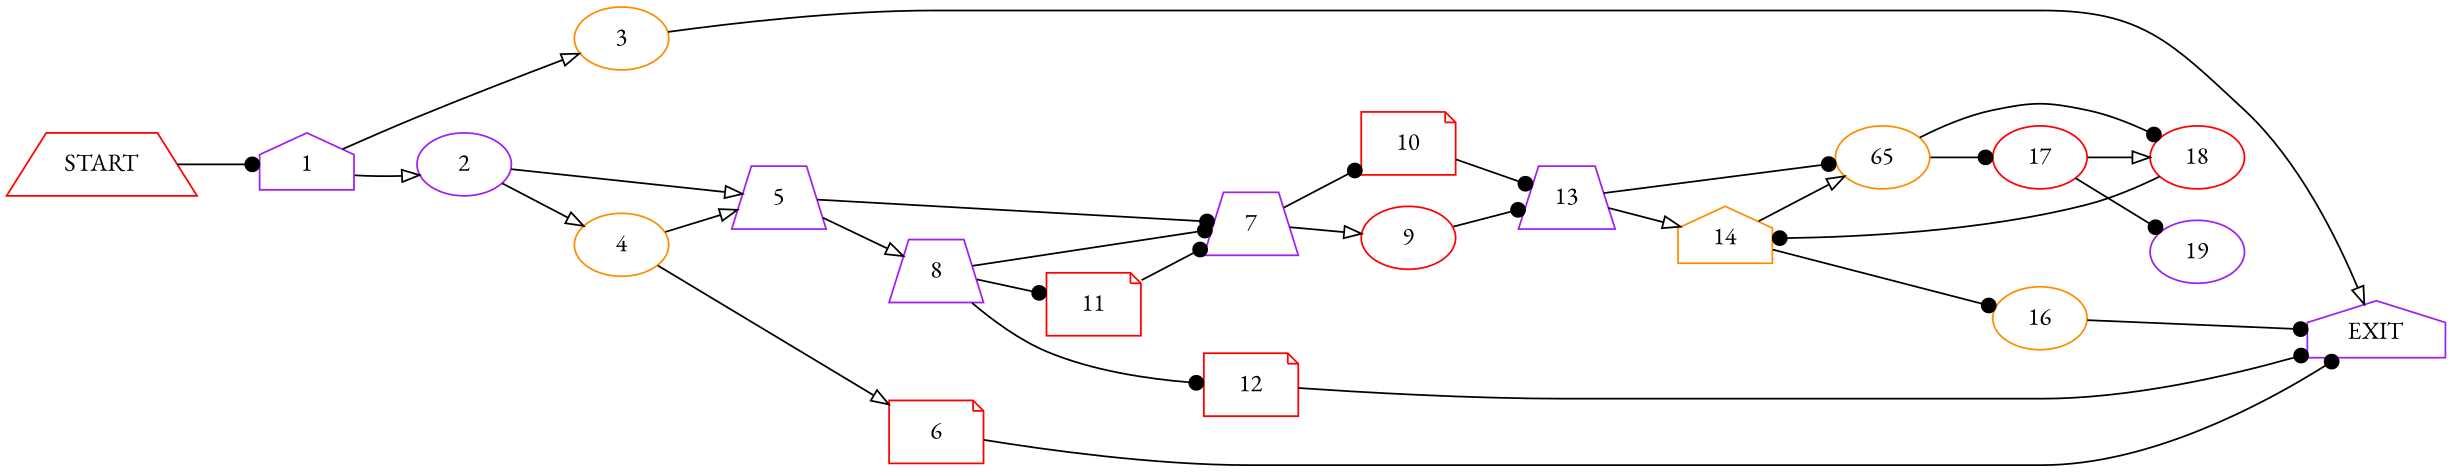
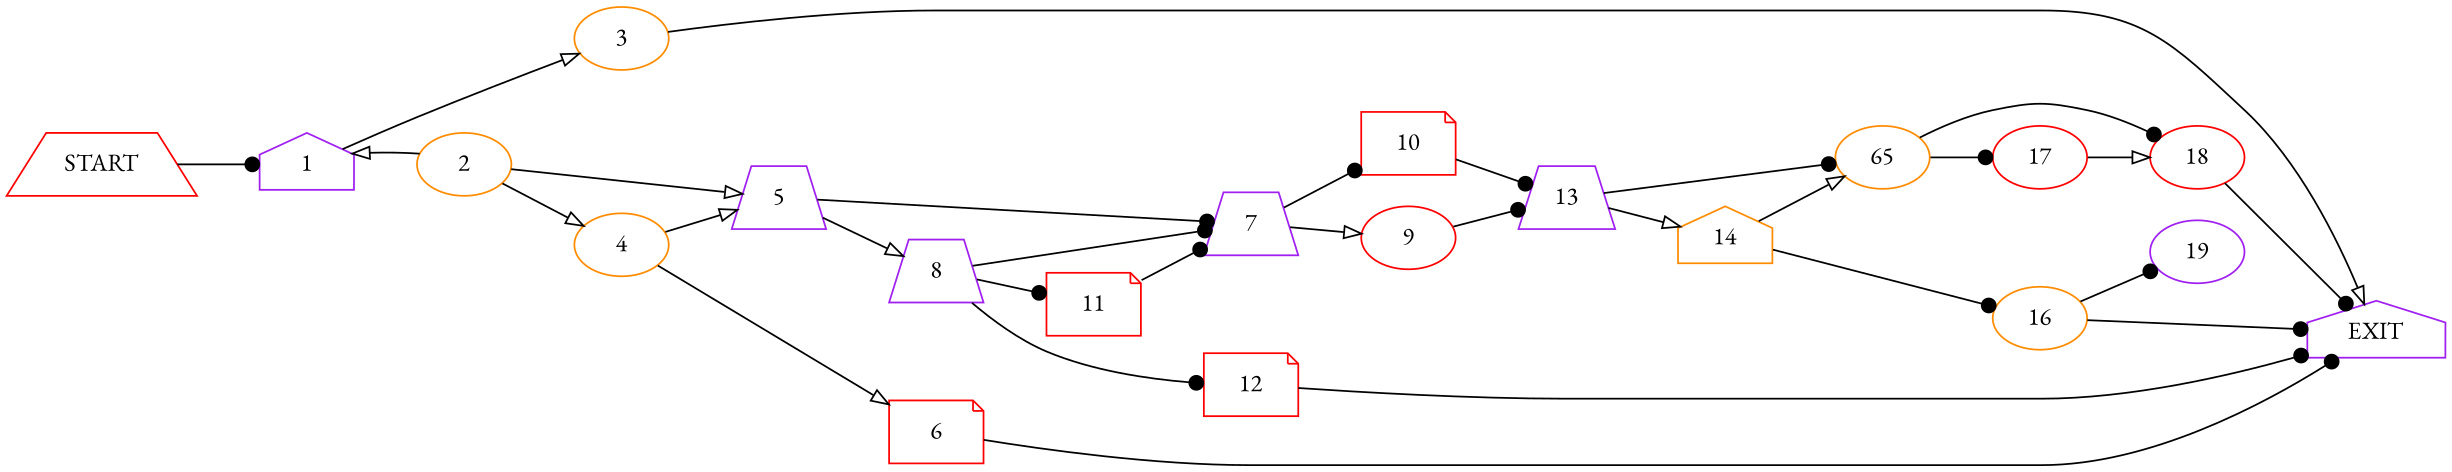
(464, 164) -> (464, 164)
(378, 176) -> (395, 153)
(2120, 205) -> (2112, 288)
(1977, 225) -> (2283, 241)
